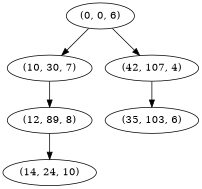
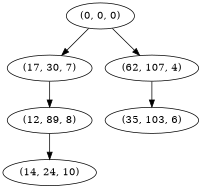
(100, 16) -> (100, 16)
(50, 68) -> (50, 68)
(152, 68) -> (152, 68)
